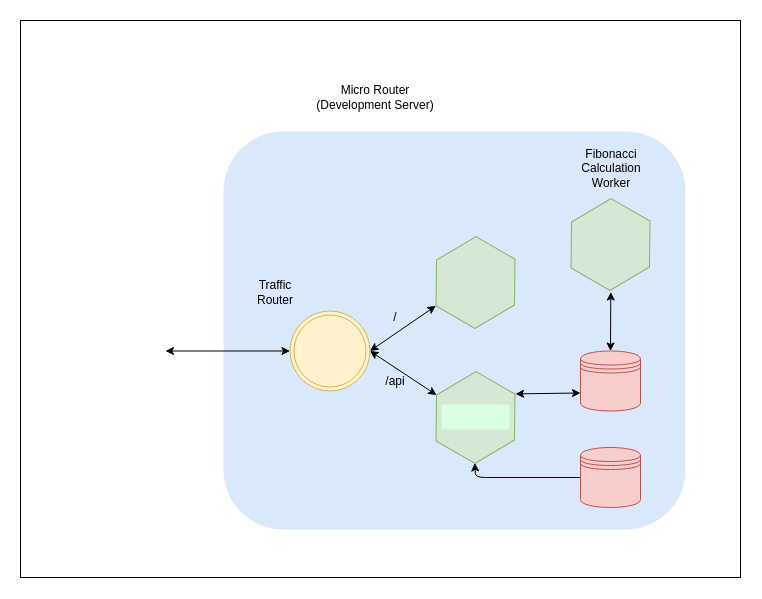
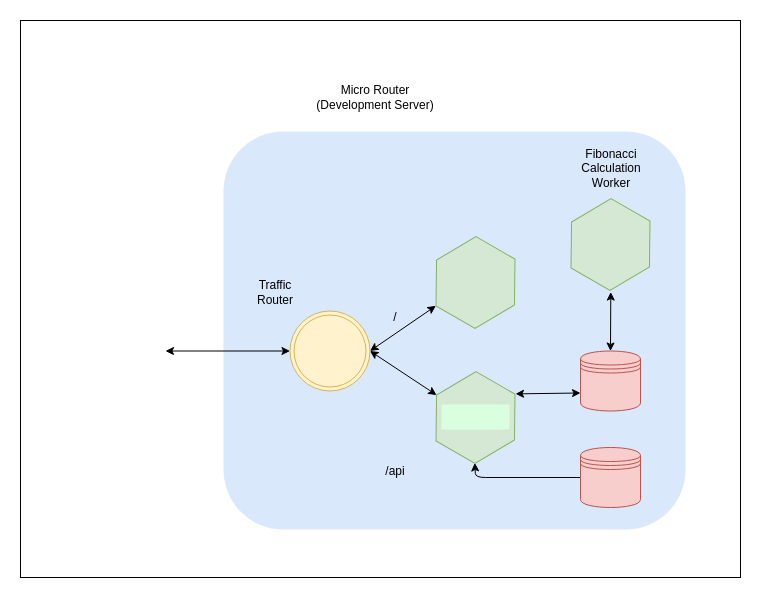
(396, 381) -> (396, 471)
